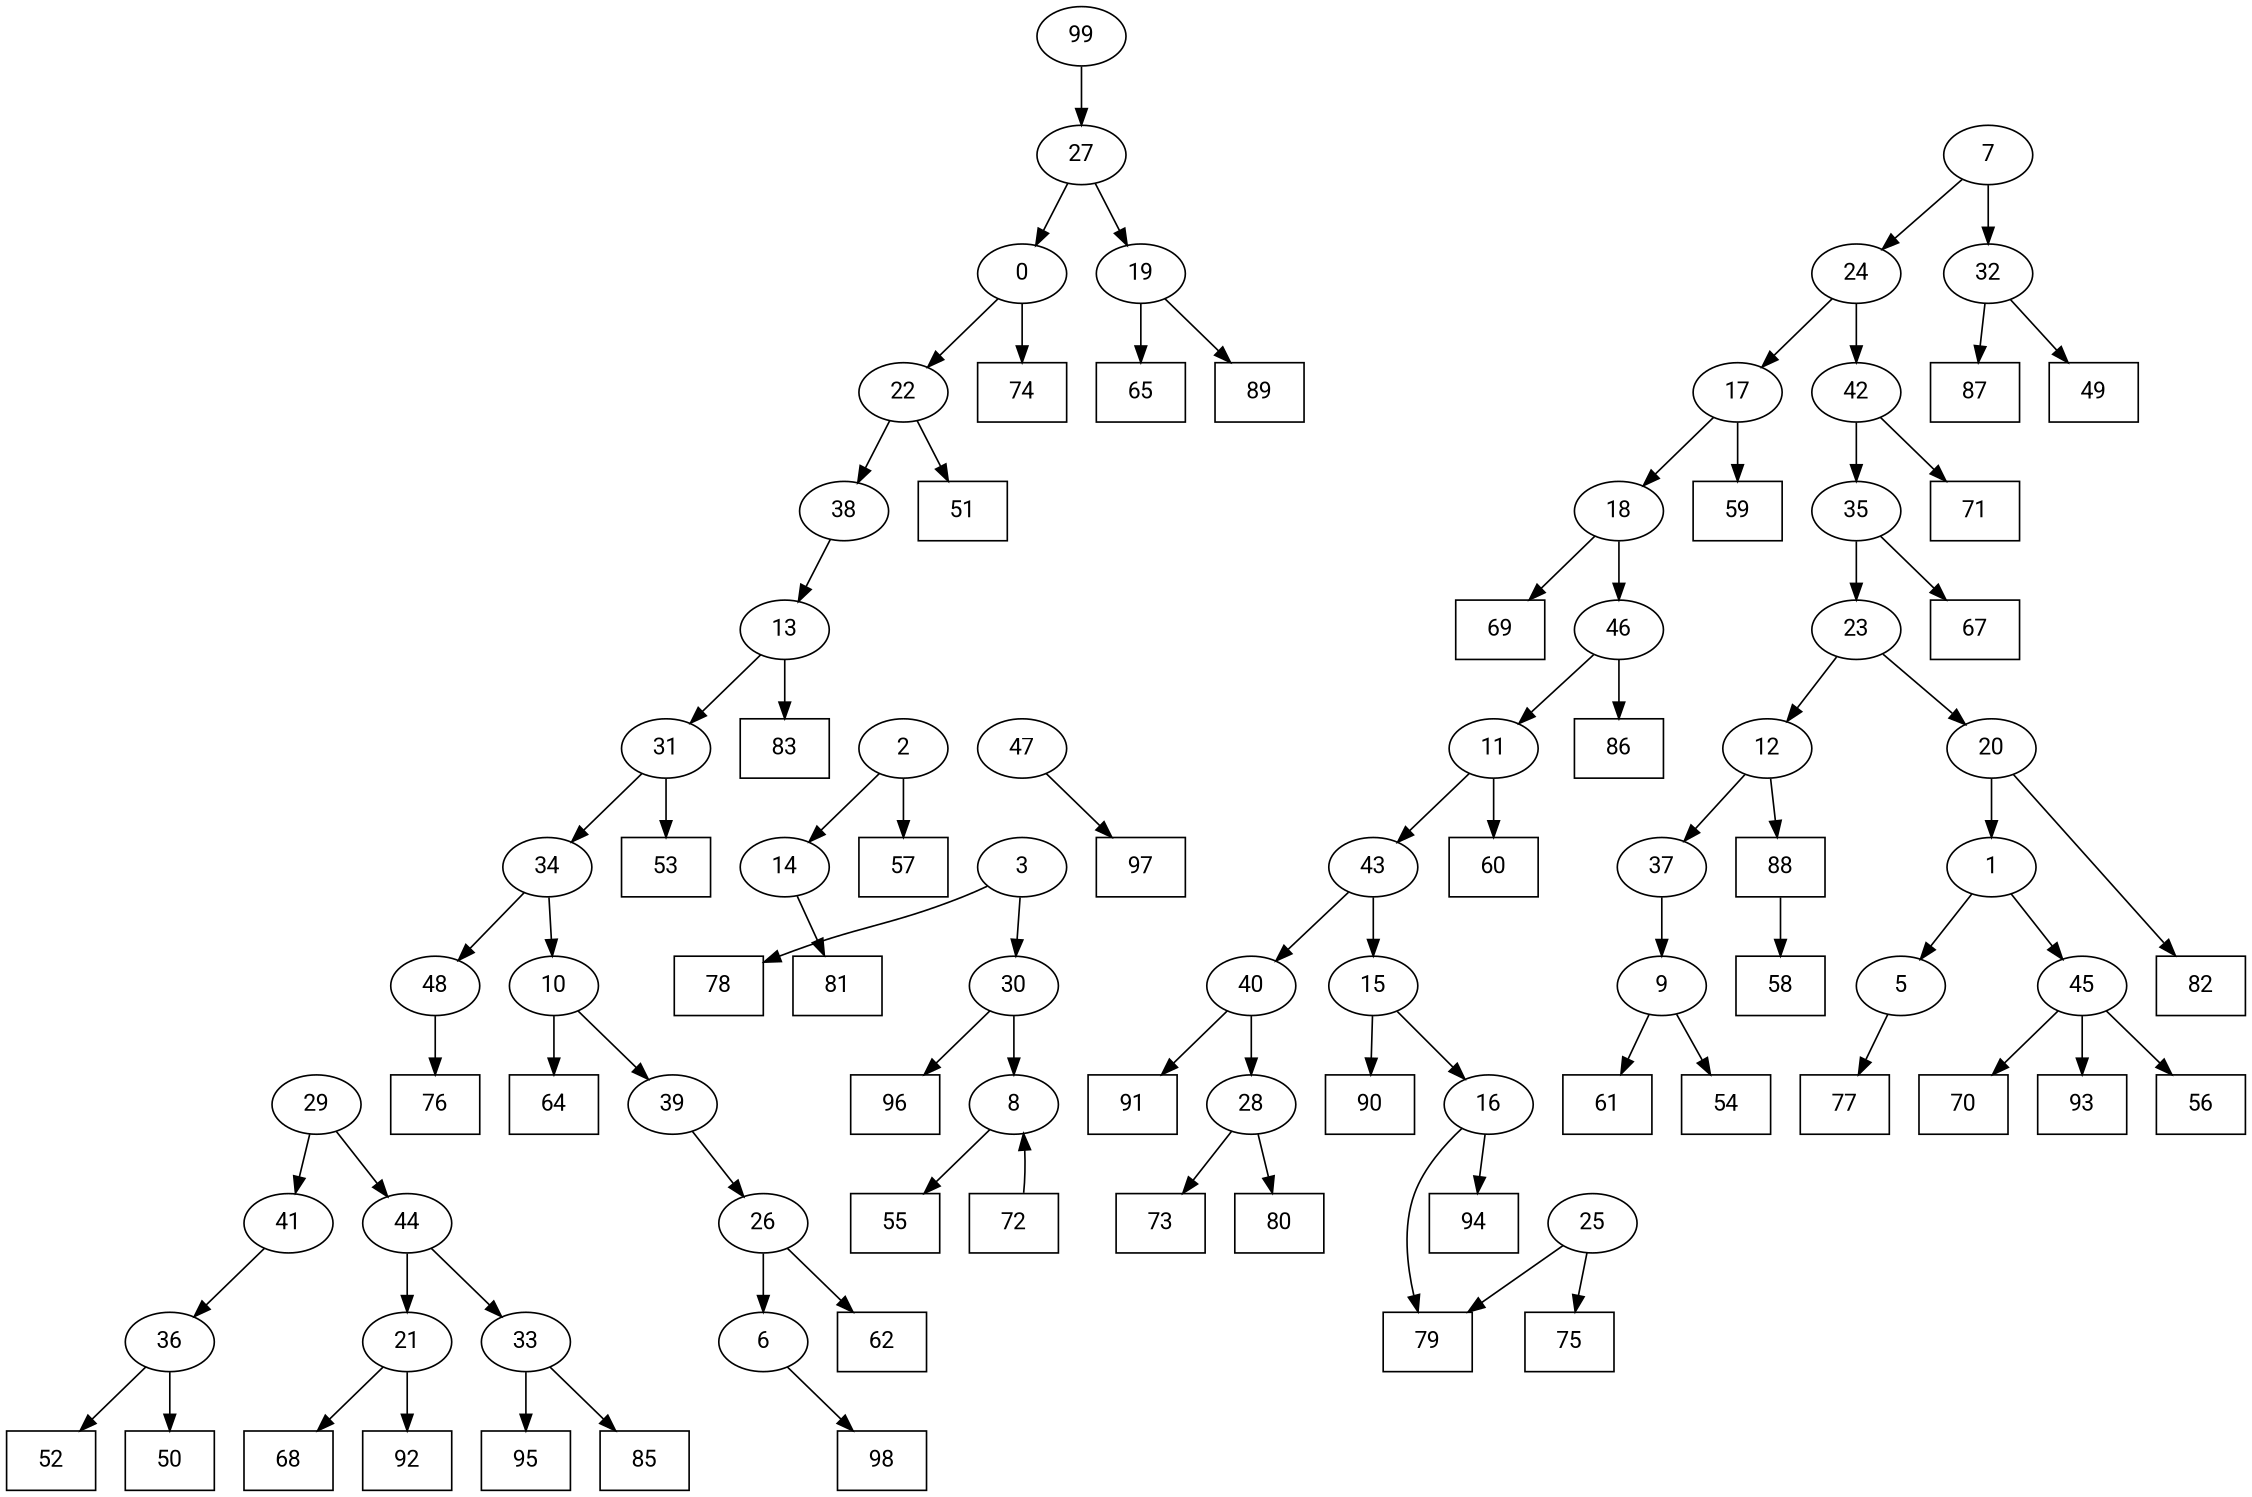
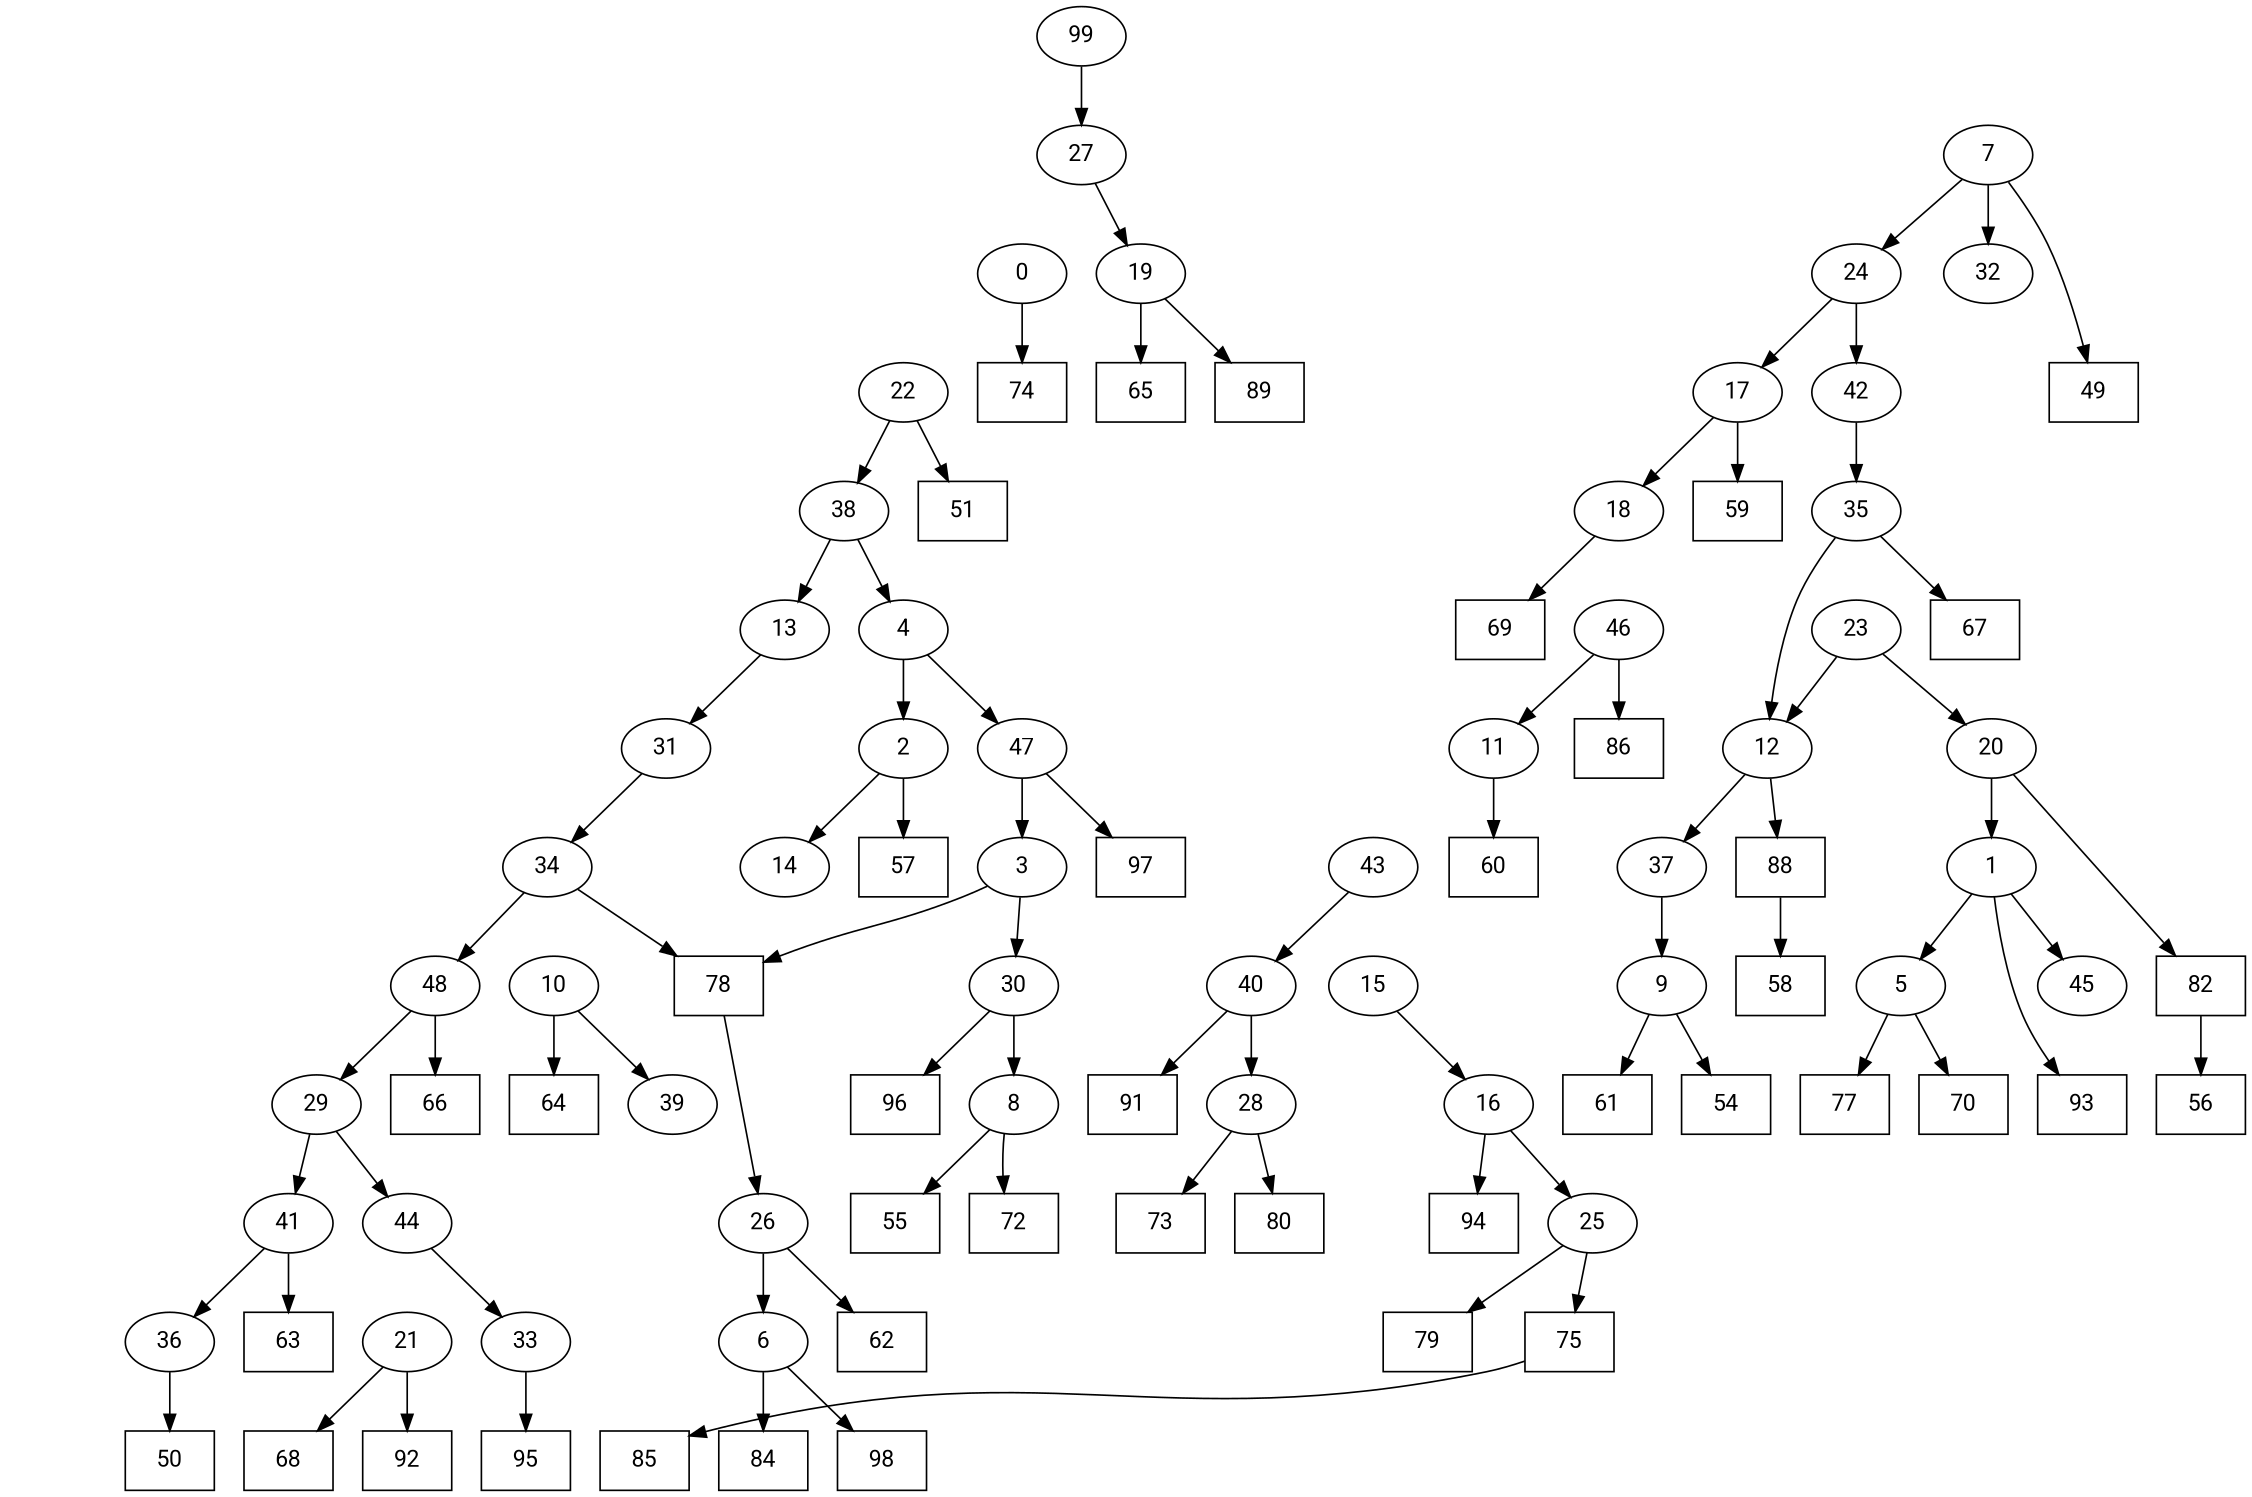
(1056, 207) -> none
(2034, 325) -> (2055, 260)
(969, 327) -> none
(1975, 392) -> none
(1975, 511) -> none
(1619, 562) -> none
(1856, 562) -> (1791, 615)
none -> (903, 630)
(785, 748) -> none
none -> (1022, 800)
(1439, 802) -> none
(666, 867) -> none
(550, 918) -> (620, 918)
(1373, 918) -> none
(837, 986) -> none
(2031, 1037) -> (1928, 1037)
(2082, 1037) -> (2011, 983)
(2133, 1037) -> (2201, 1037)
none -> (382, 1039)
(435, 1105) -> (435, 1105)
(1370, 1105) -> none
(713, 1157) -> (739, 1096)
(1025, 1172) -> (1003, 1155)
(1411, 1204) -> (1535, 1158)
(407, 1275) -> none
none -> (289, 1342)
(577, 1393) -> (1115, 1396)
(51, 1461) -> none
none -> (763, 1461)
